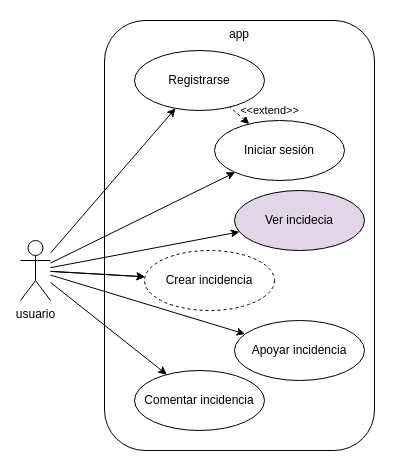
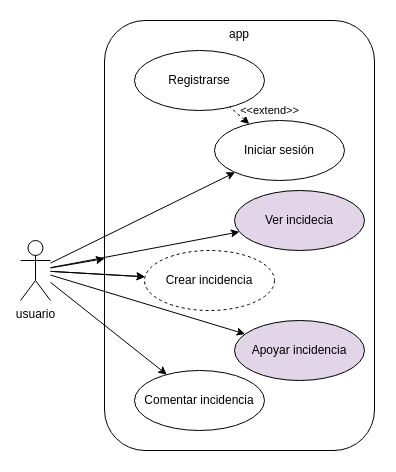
(111, 183) -> (78, 263)
(300, 351) -> (300, 351)
